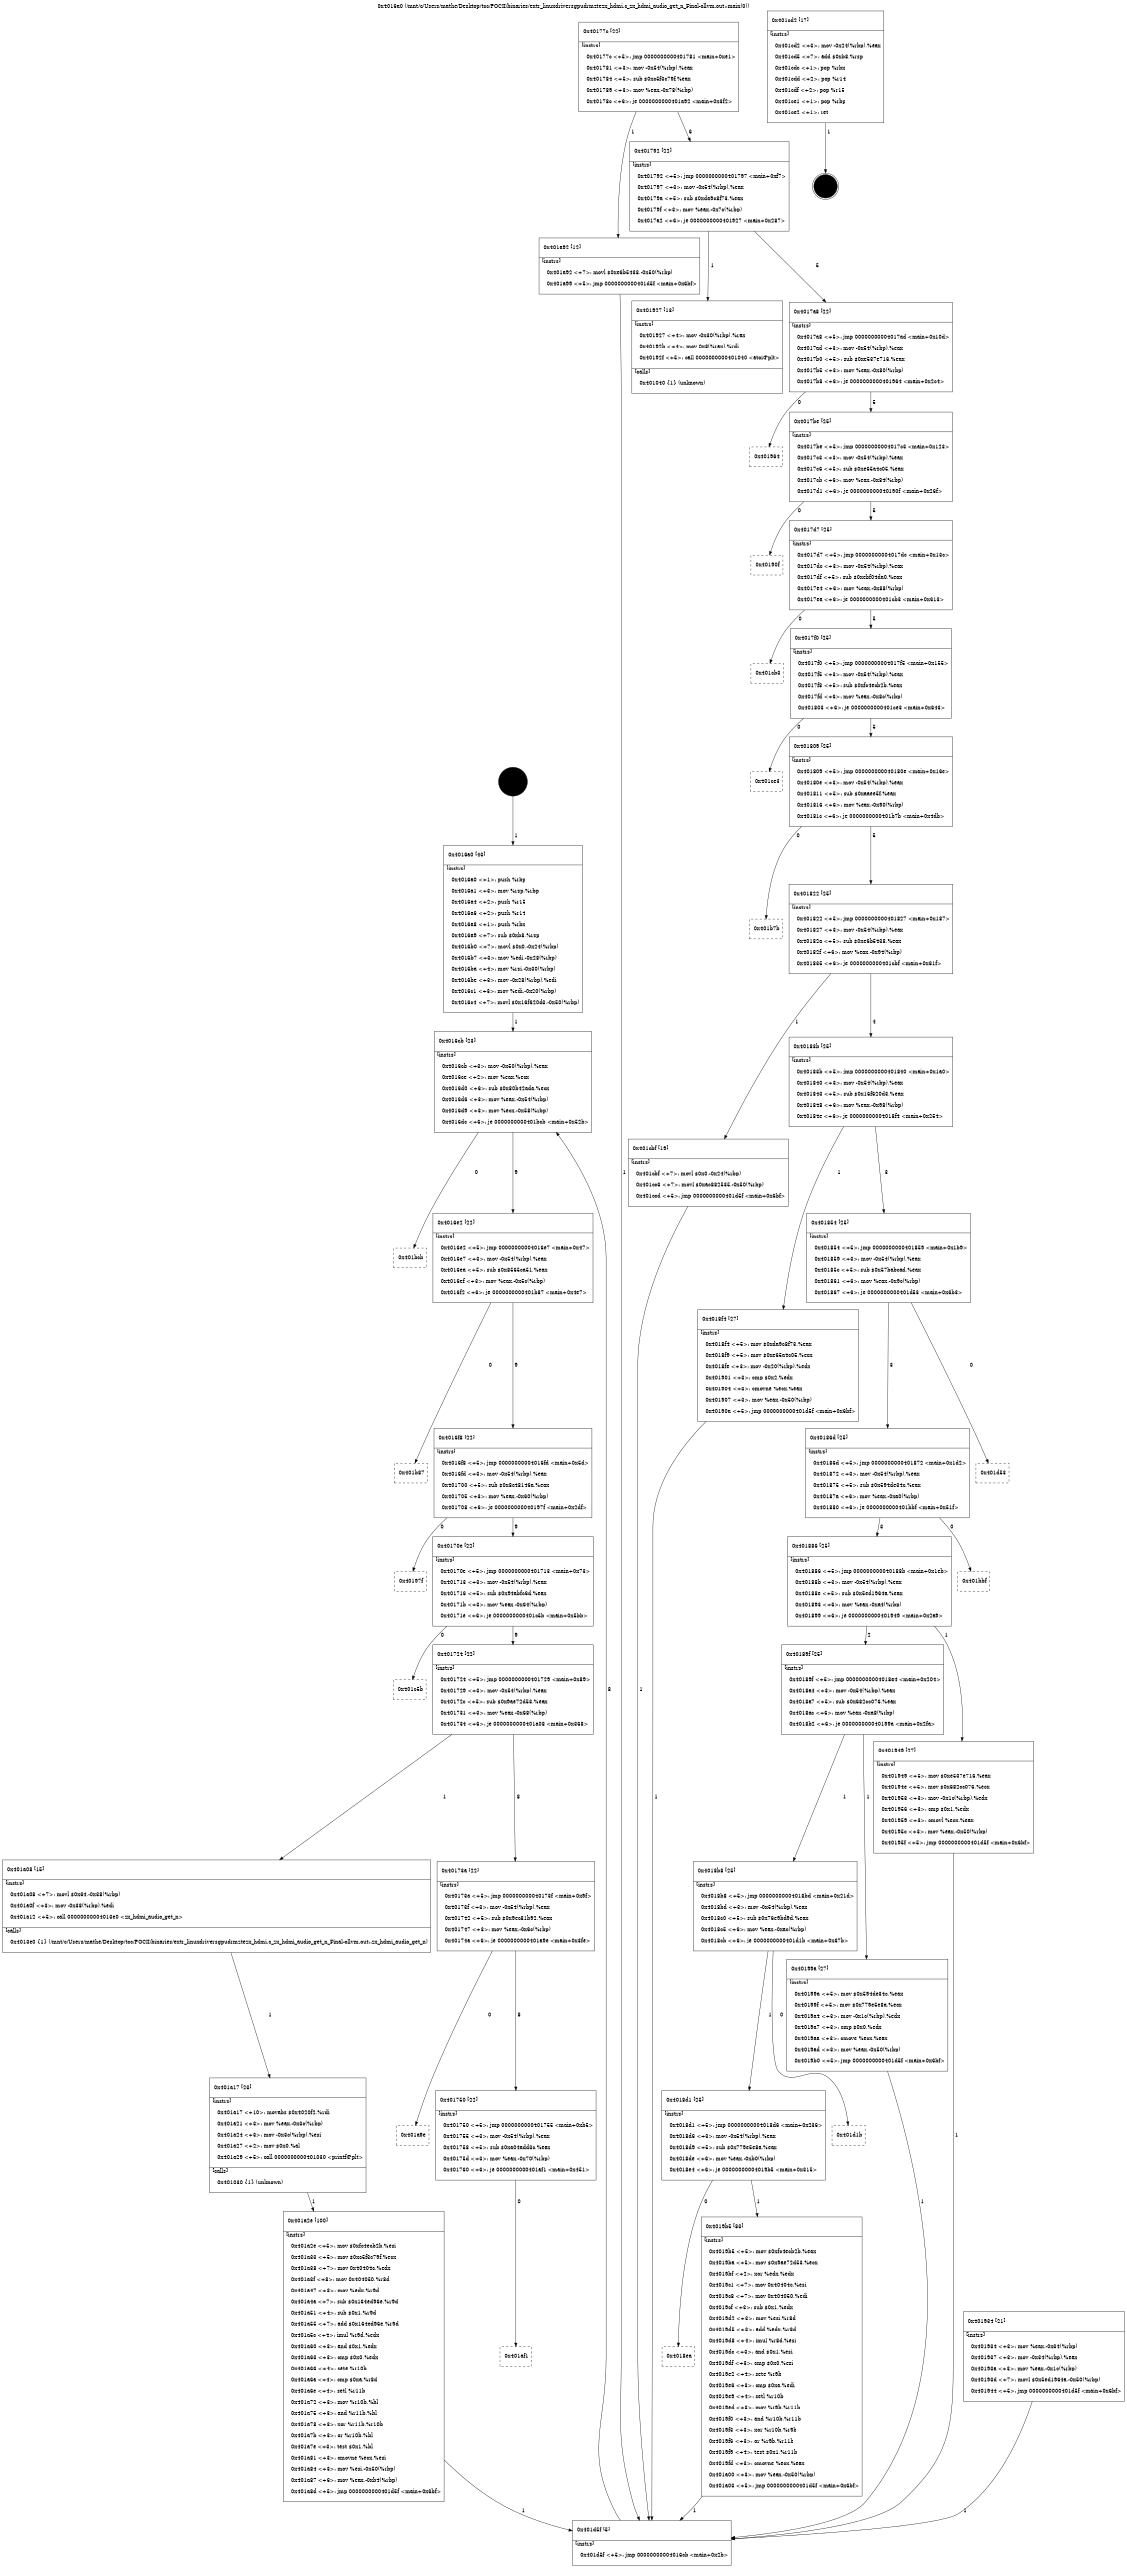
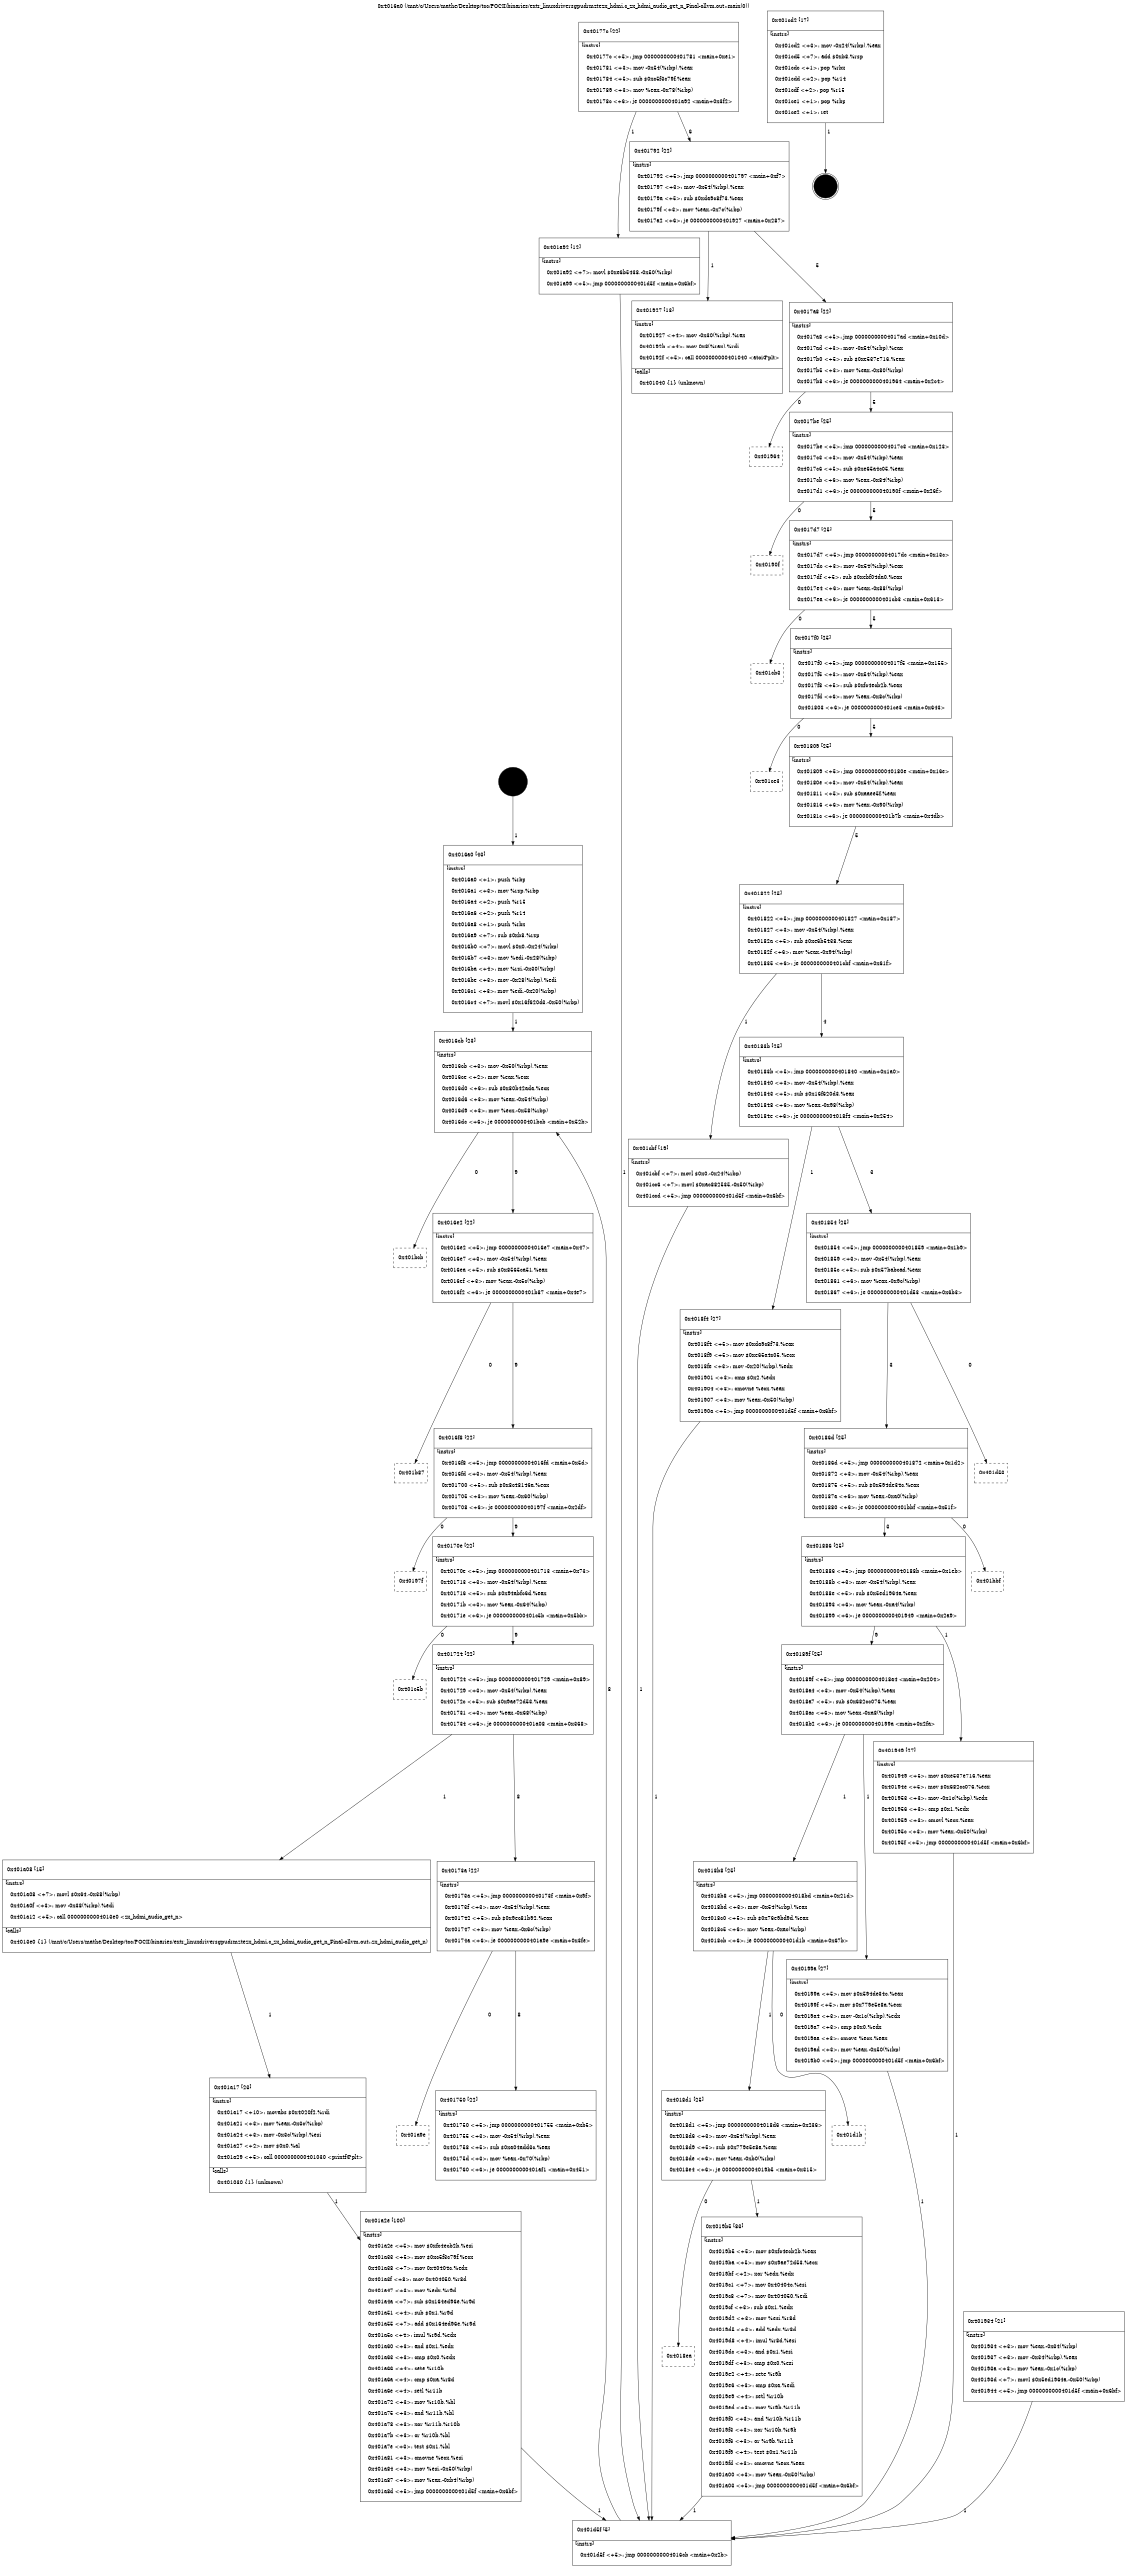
(766, 929) -> none
(868, 1635) -> (876, 1635)
(516, 2357) -> none
